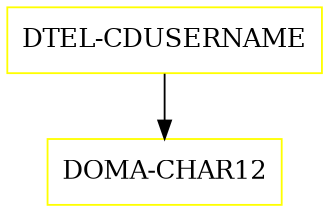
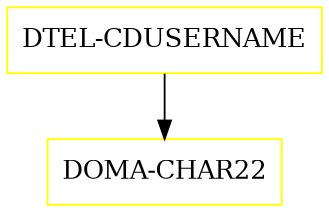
(165, 172) -> (165, 172)
